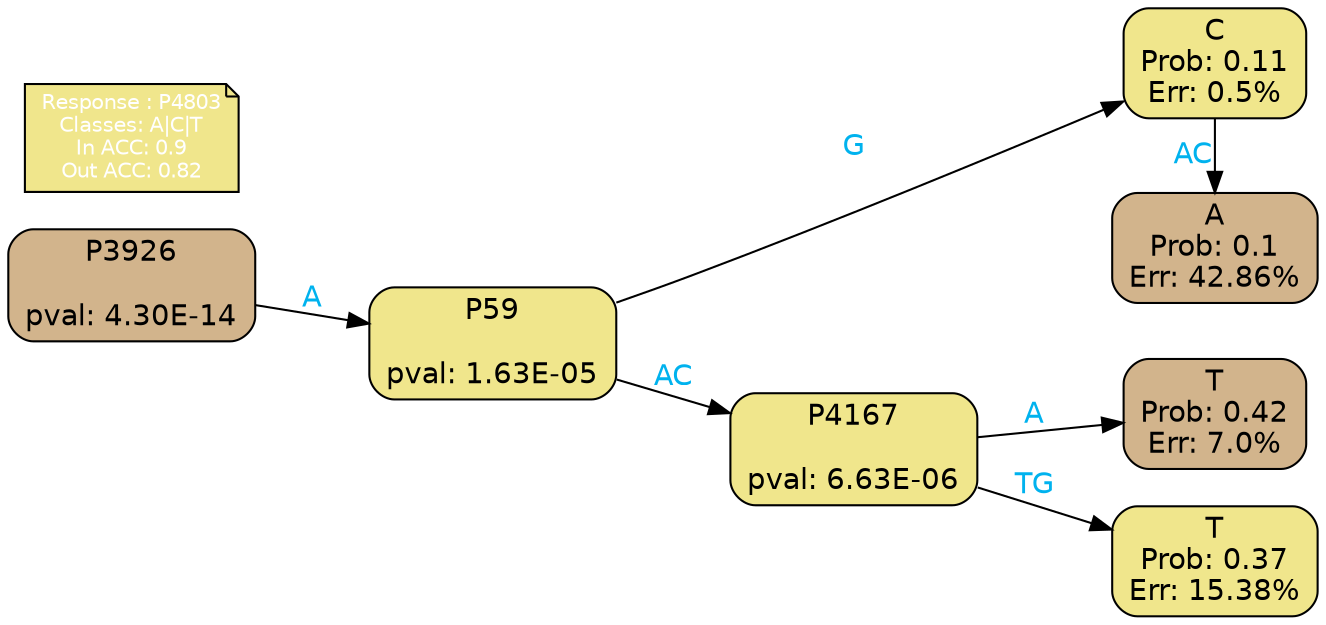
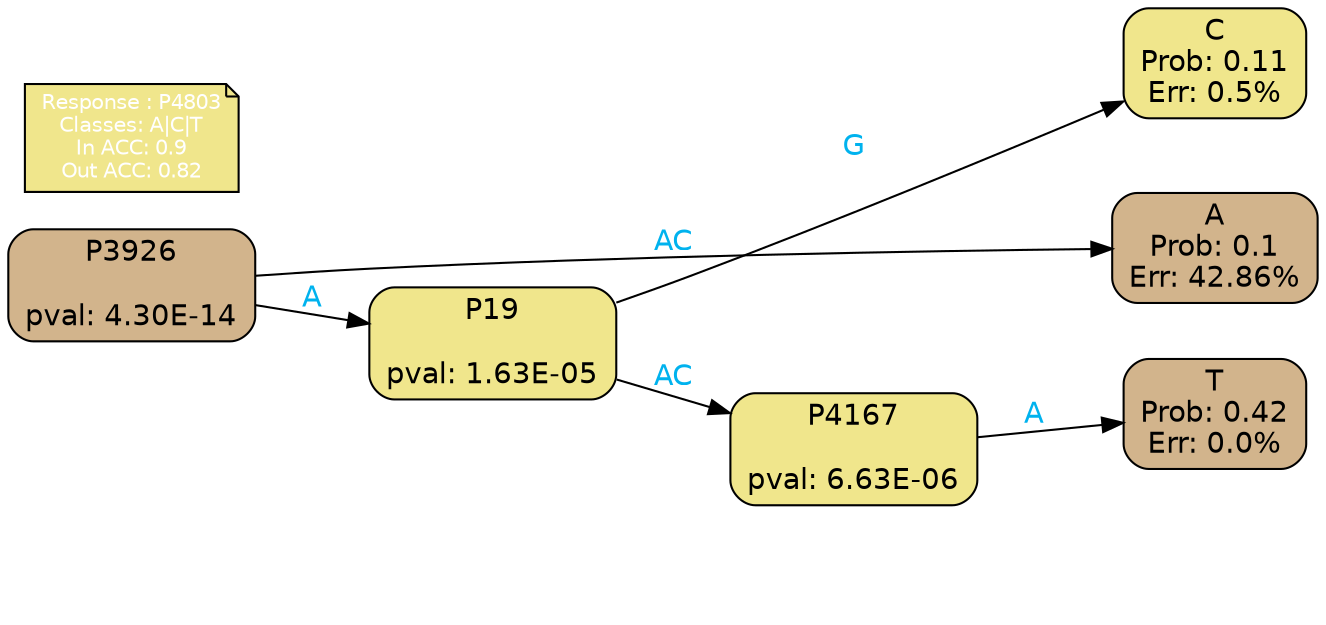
(1215, 145) -> (673, 257)
(493, 343) -> (493, 343)
(1215, 414) -> (1215, 414)
(1215, 561) -> none
